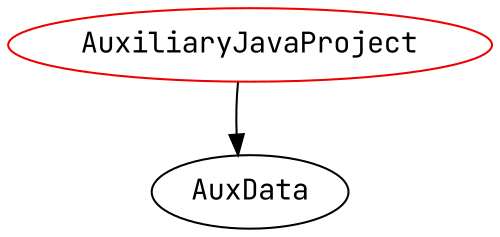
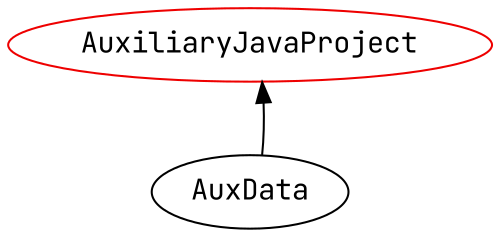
(236, 108) -> (264, 129)
